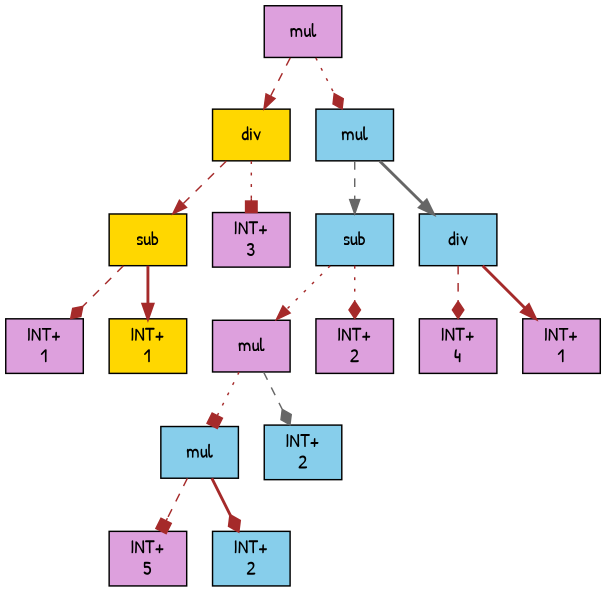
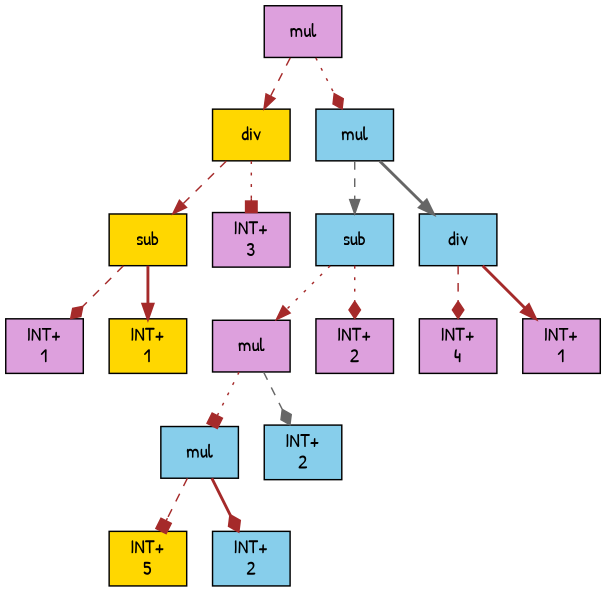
(148, 559) -> (148, 559)
